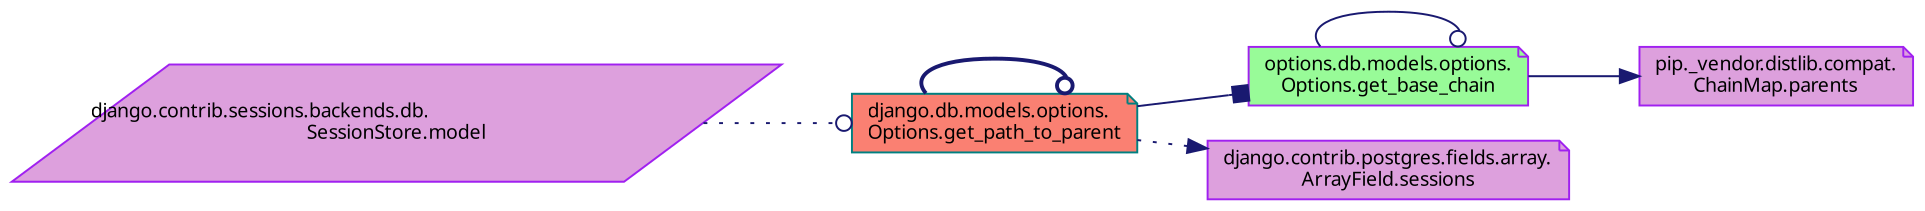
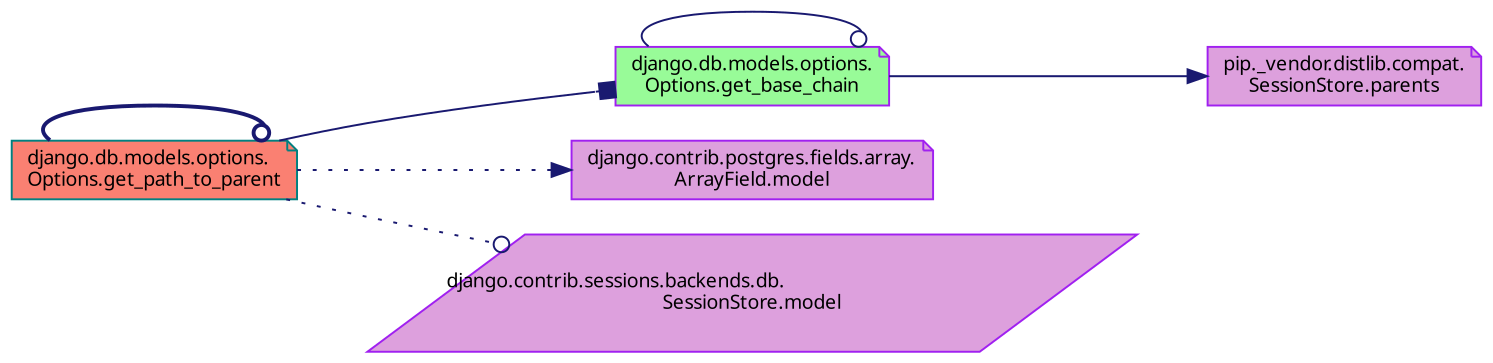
(1388, 76) -> (752, 76)
(1776, 76) -> (1344, 76)
(770, 123) -> (390, 222)
(1388, 170) -> (752, 170)
